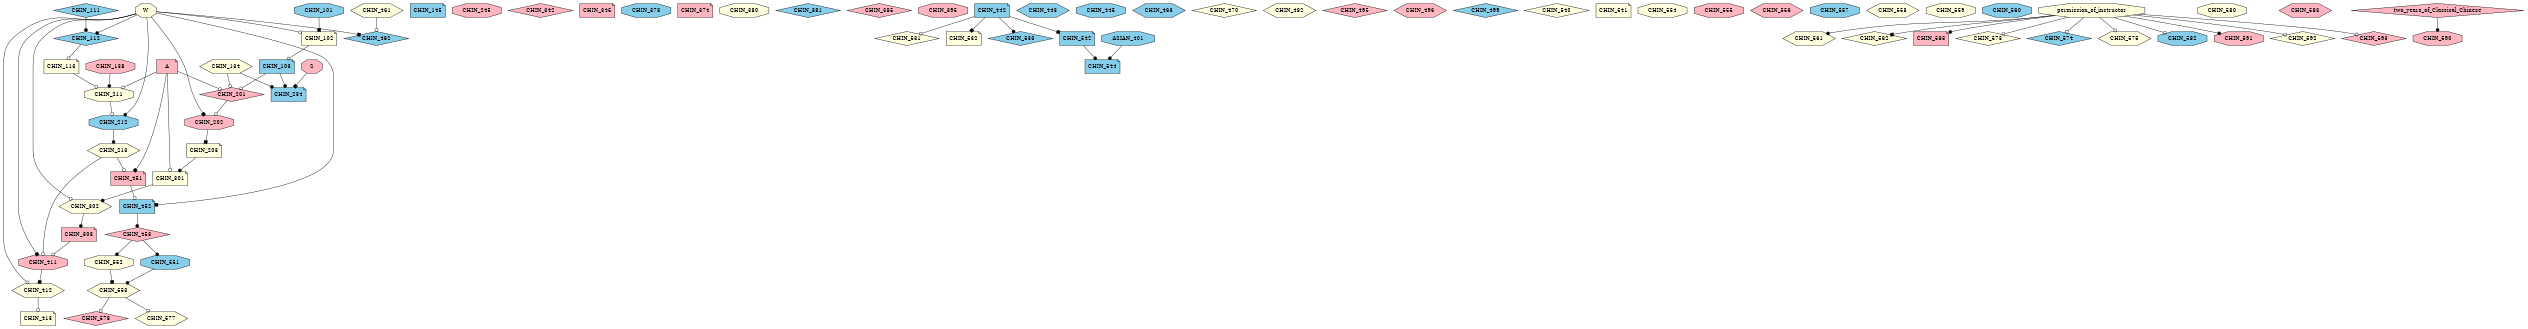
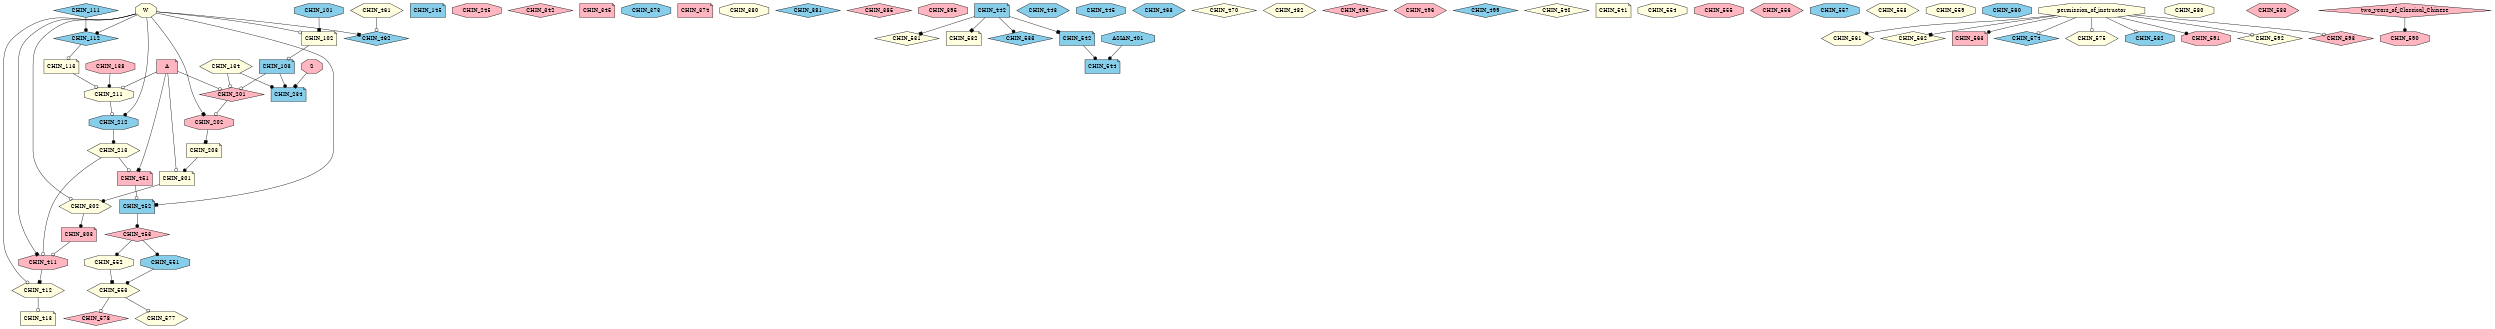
(948, 25) -> (949, 25)
(1988, 38) -> none
